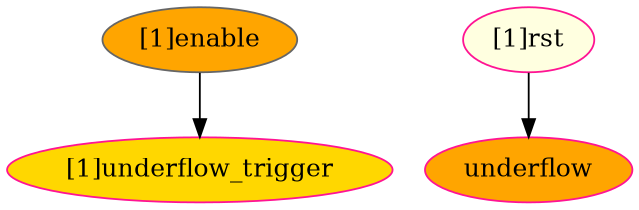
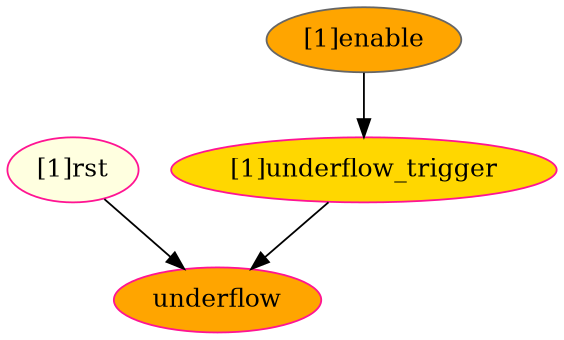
none -> (297, 230)
